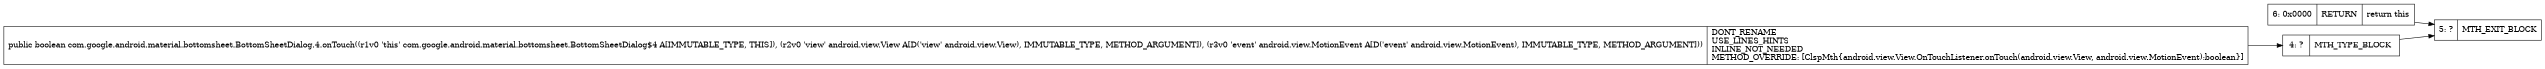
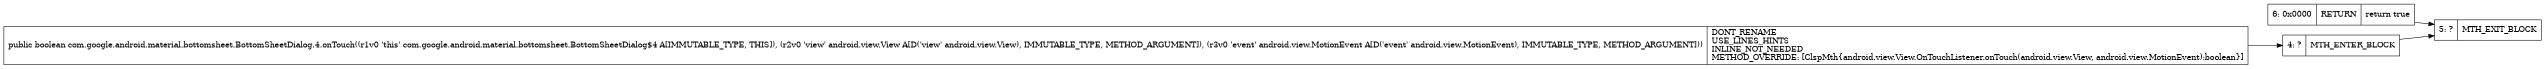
(2388, 14) -> (2388, 14)
(2353, 45) -> (2353, 45)
